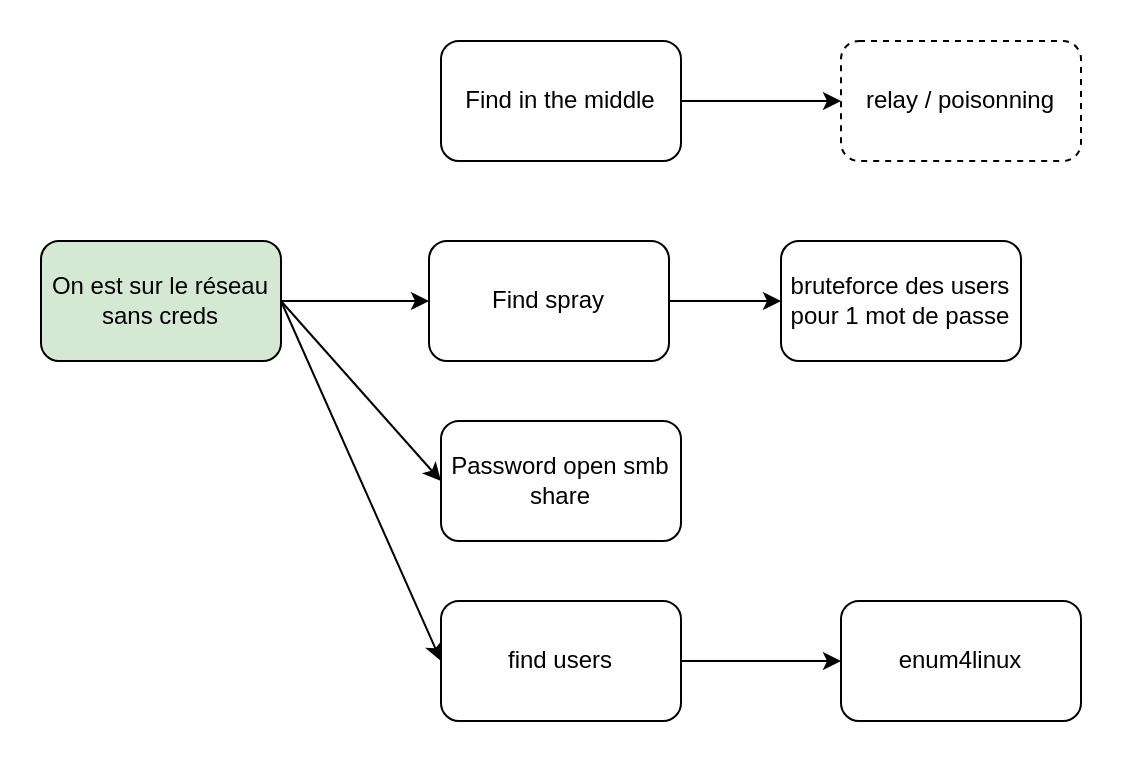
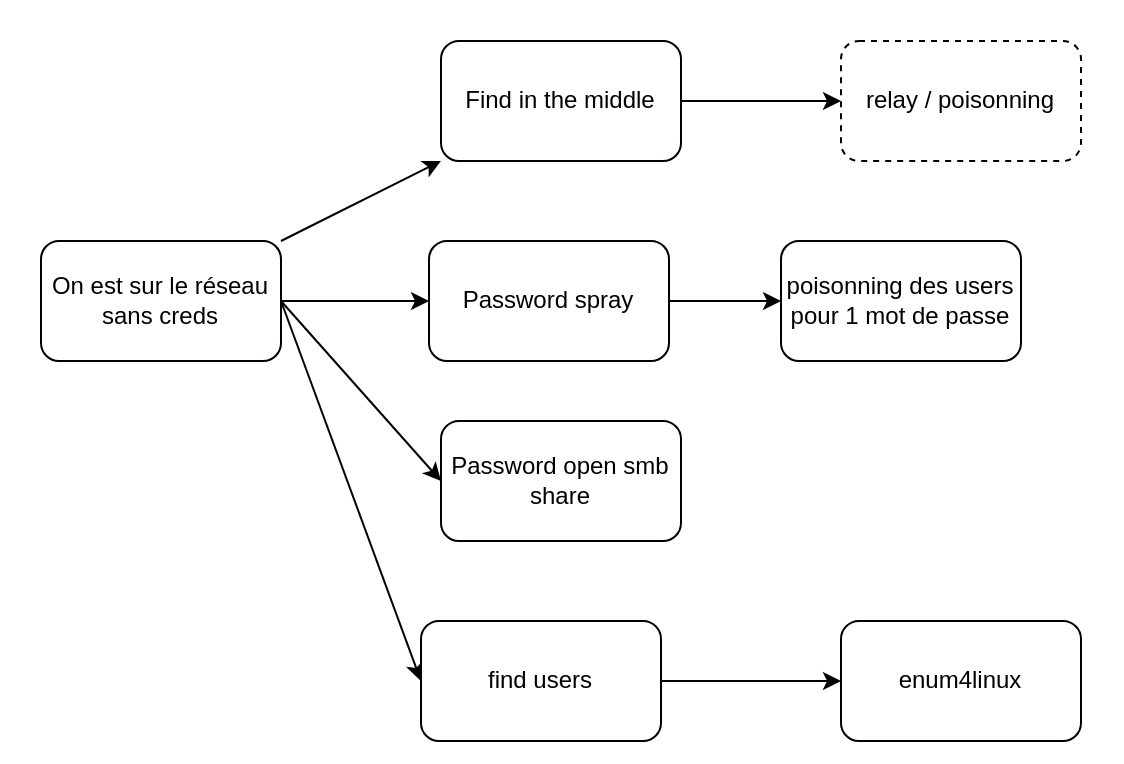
none -> (355, 204)
(161, 301) -> (161, 301)
(549, 301) -> (549, 301)
(901, 301) -> (901, 301)
(561, 661) -> (541, 681)
(961, 661) -> (961, 681)
